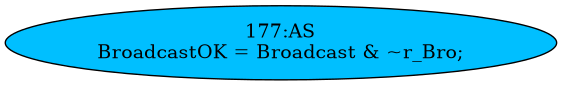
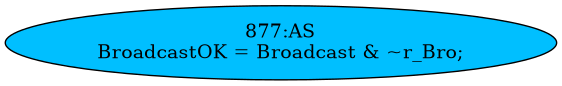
(281, 43) -> (281, 43)
